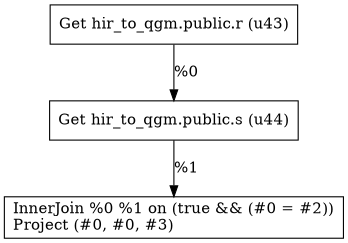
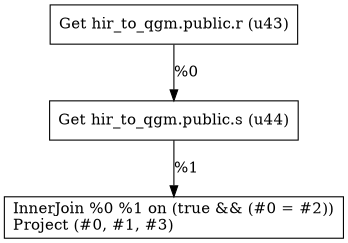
(174, 218) -> (174, 218)
